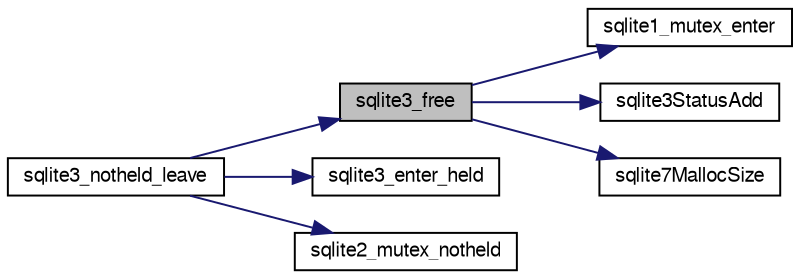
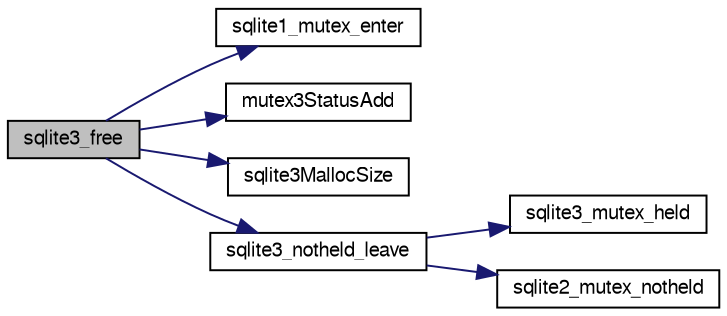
(690, 102) -> (318, 102)
(255, 141) -> (171, 195)
(406, 177) -> (608, 214)
(690, 177) -> (318, 177)
